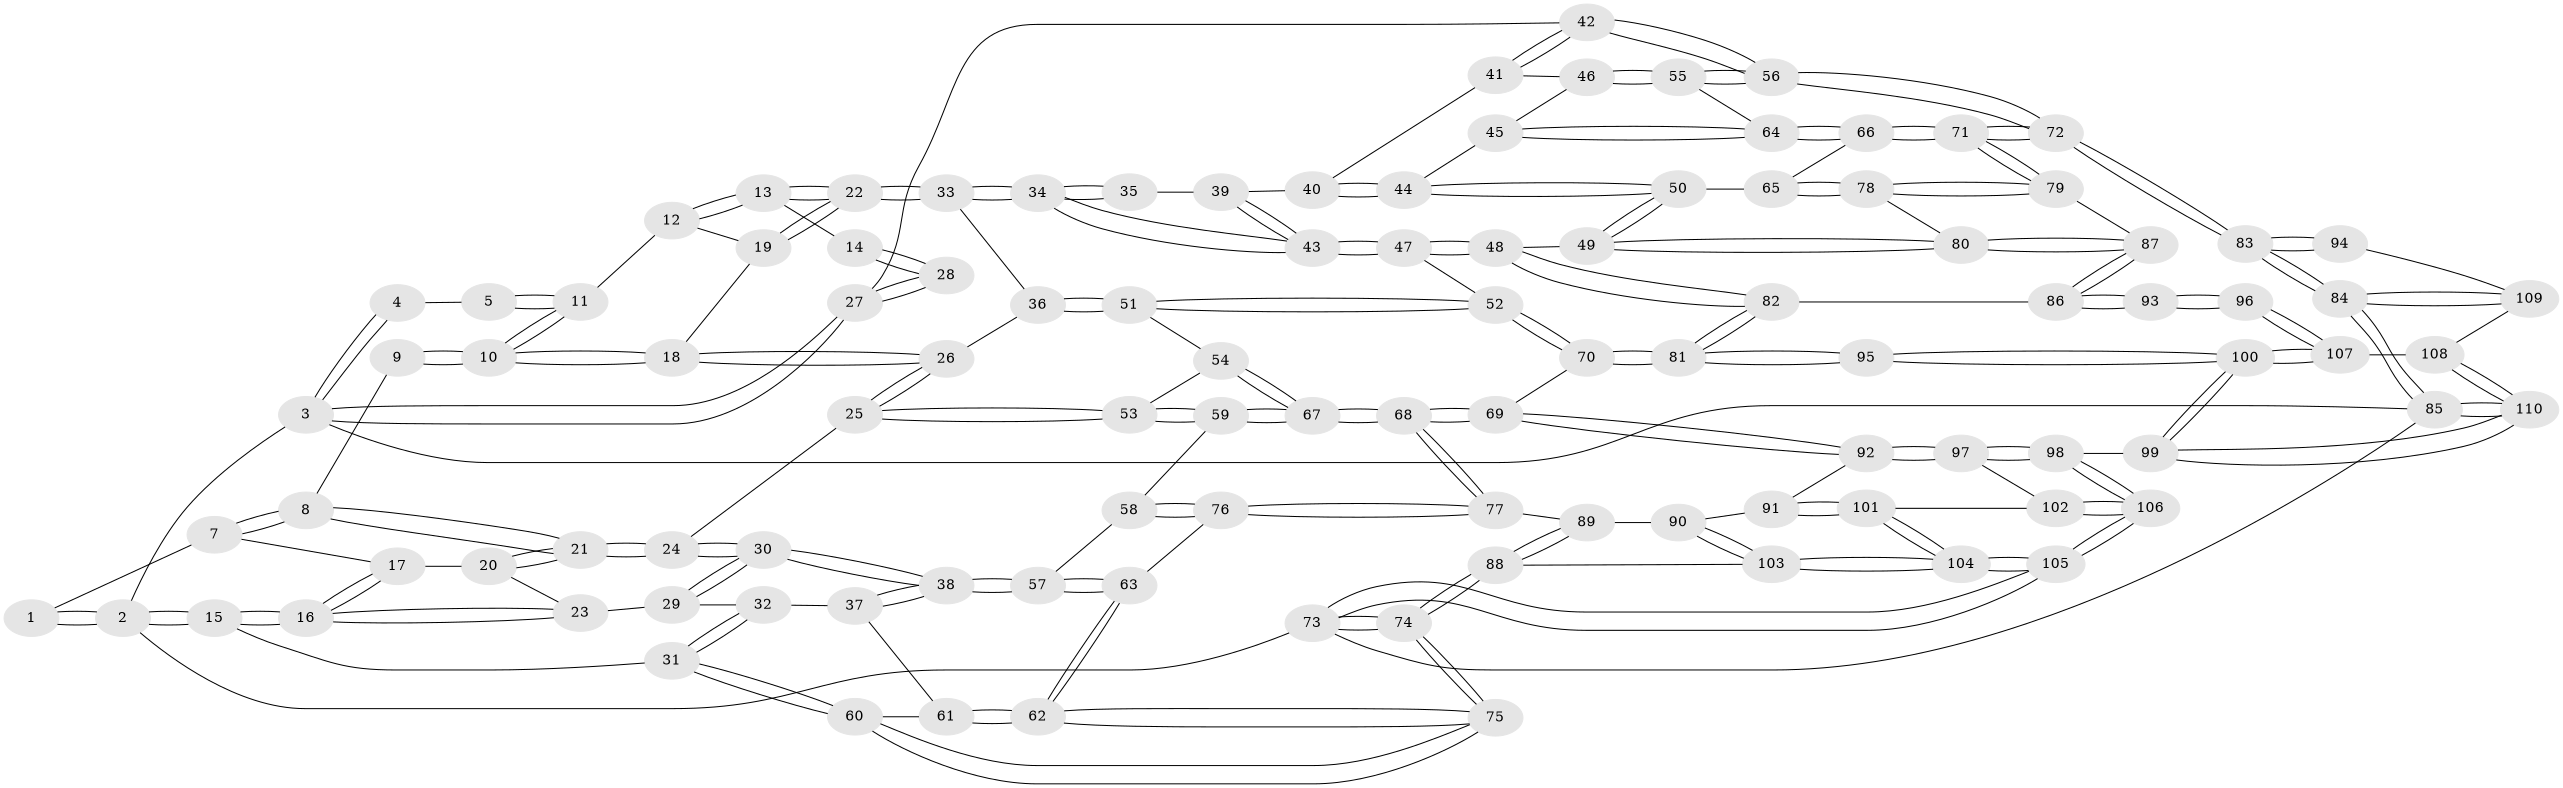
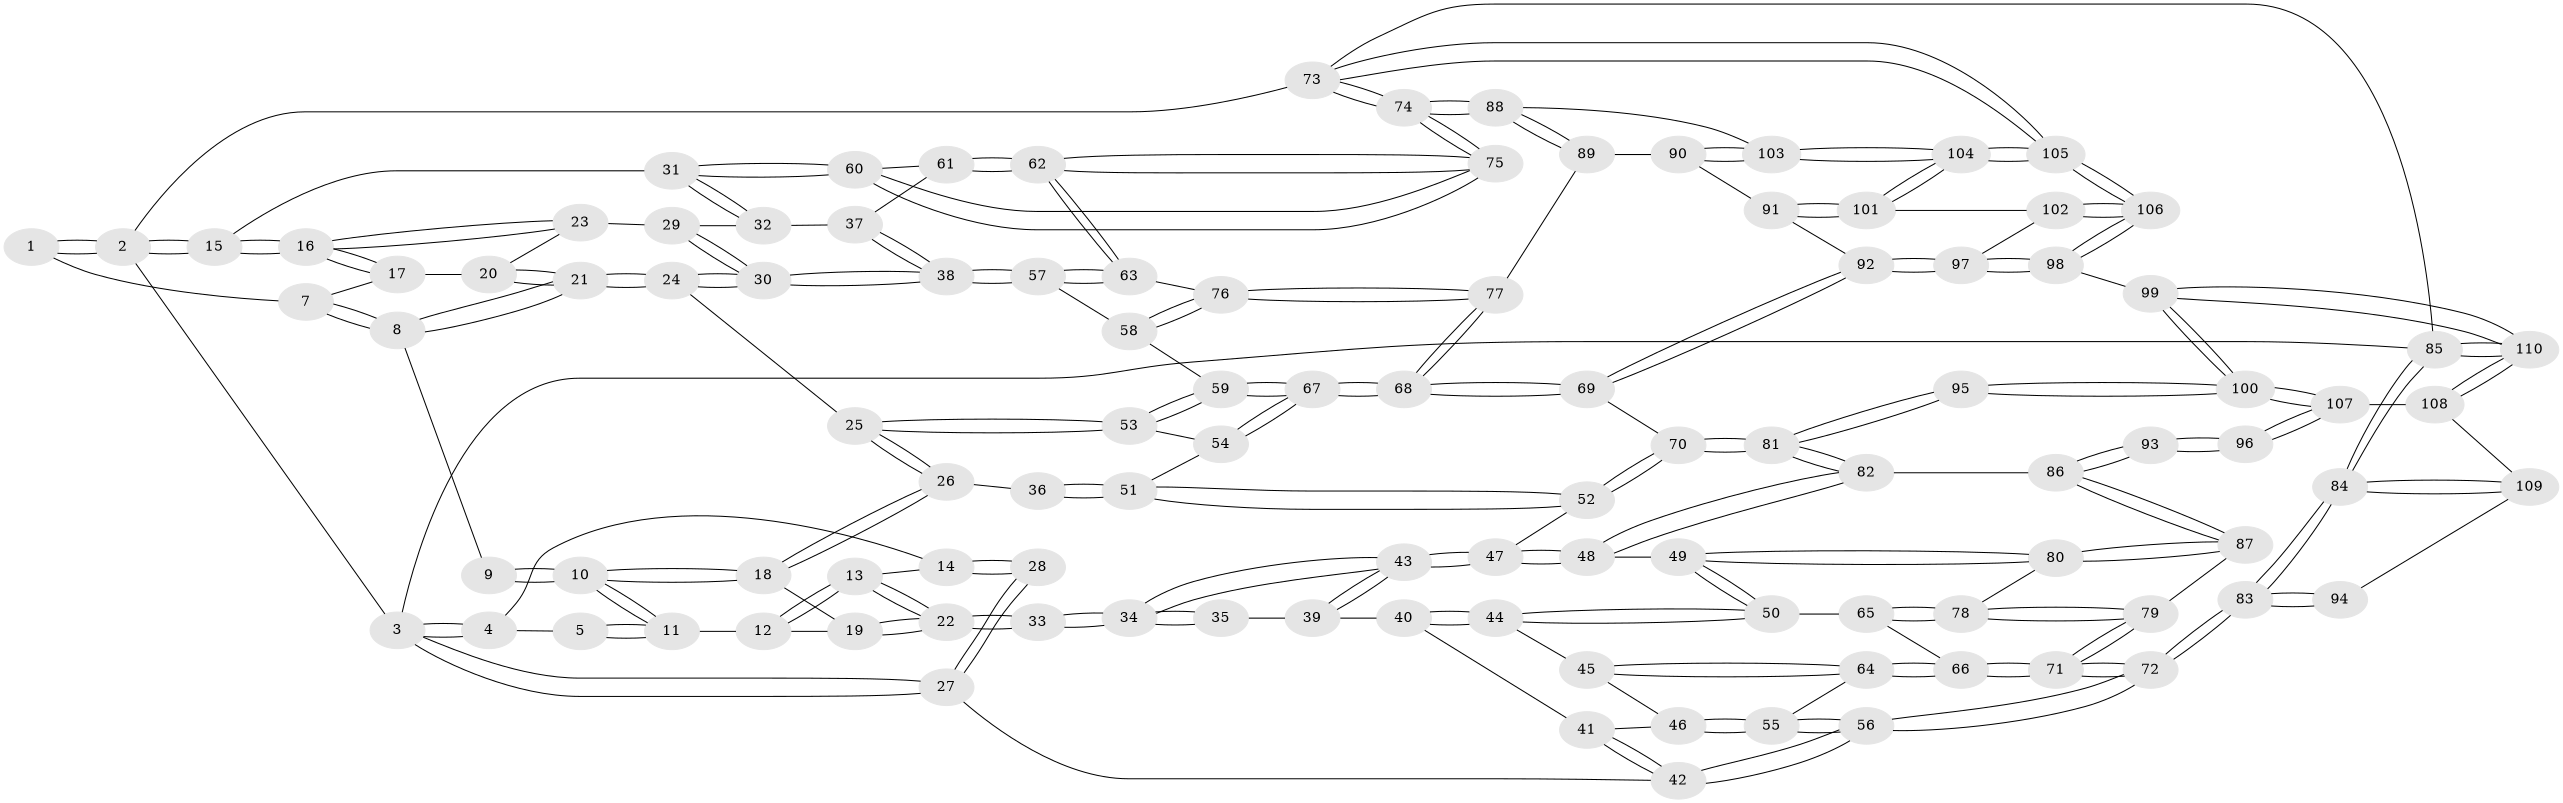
(992, 249) -> none
none -> (696, 516)
